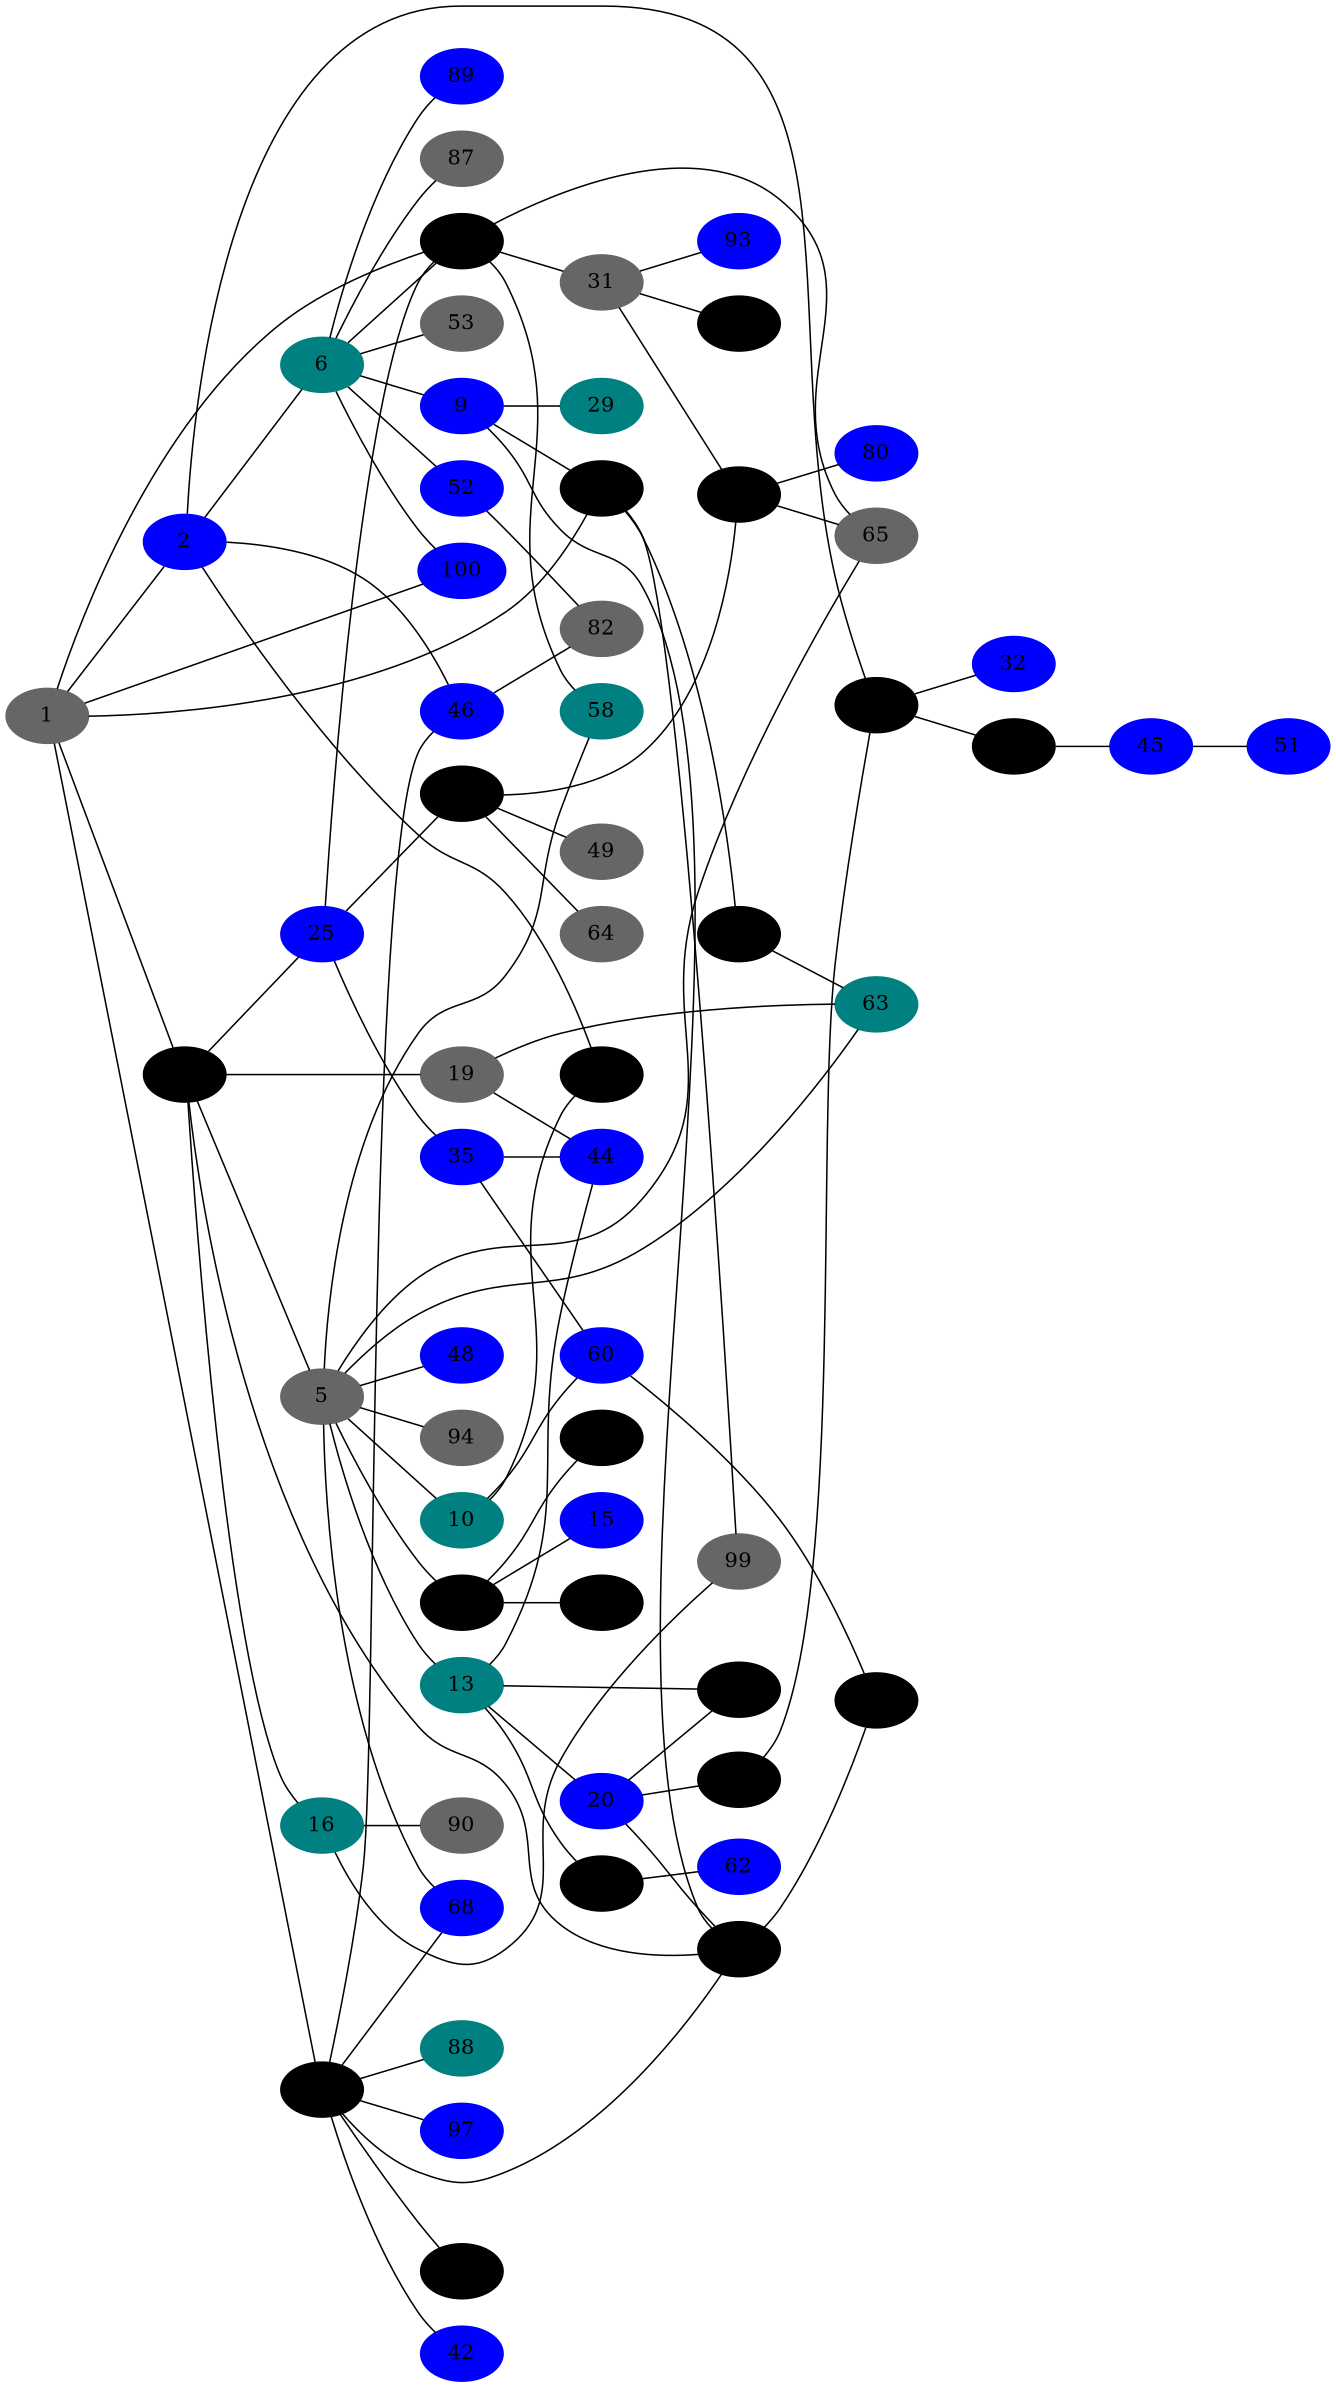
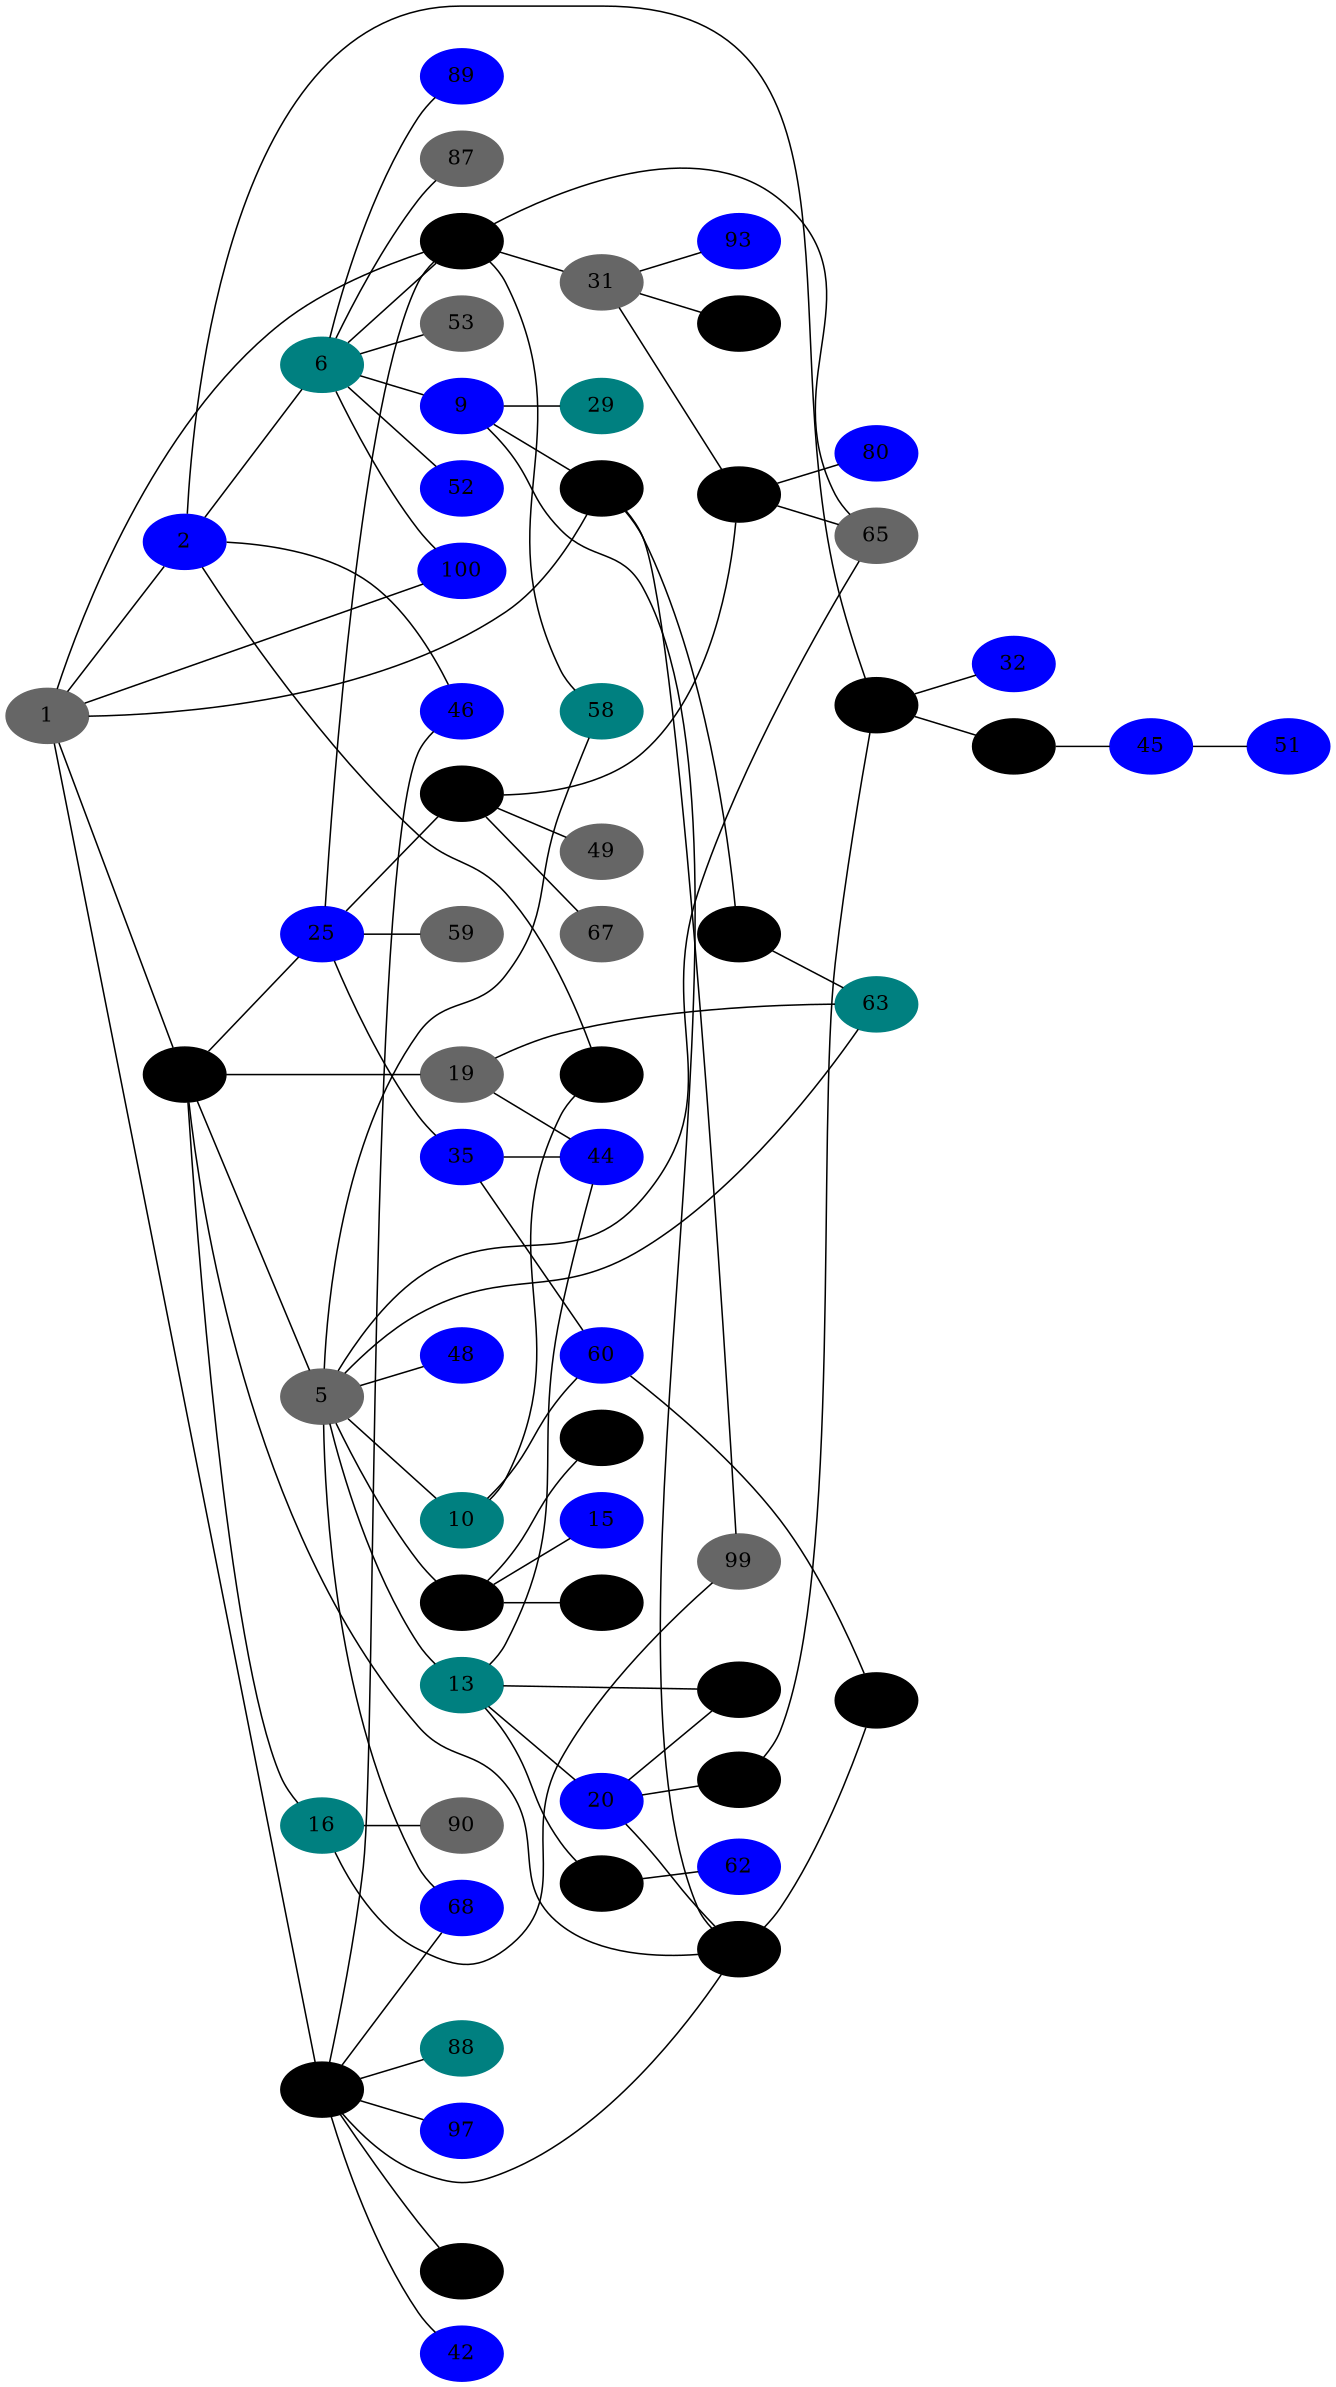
(602, 629) -> none
none -> (462, 934)
(602, 934) -> (602, 934)
(462, 1438) -> none
